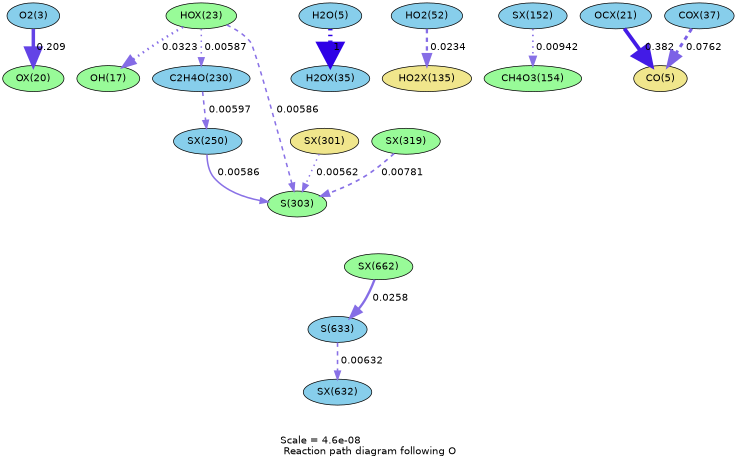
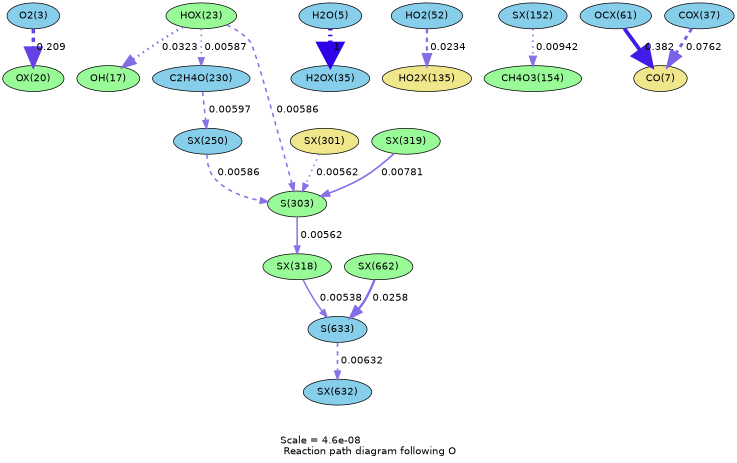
(616, 16) -> (616, 16)
(33, 38) -> (33, 38)
(660, 79) -> (660, 79)
(364, 177) -> (364, 177)
(224, 187) -> (224, 187)
none -> (297, 267)
